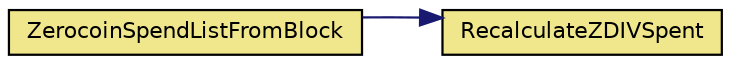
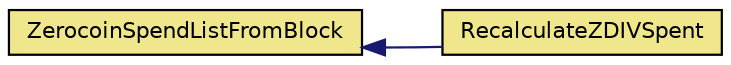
(391, 17) -> (414, 47)
